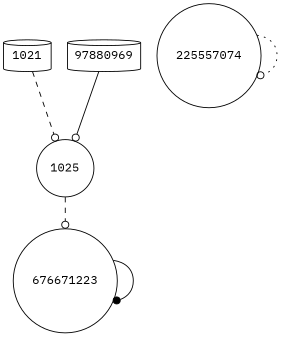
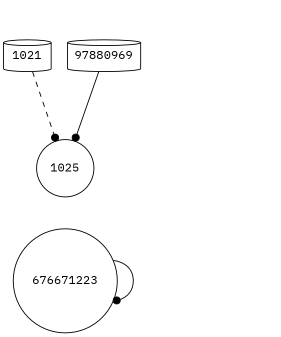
(209, 56) -> none
(43, 103) -> (43, 103)
(88, 103) -> (88, 103)
(65, 209) -> none
